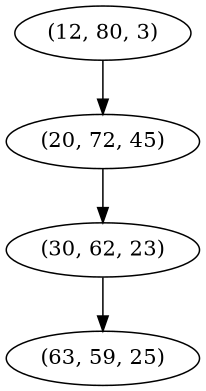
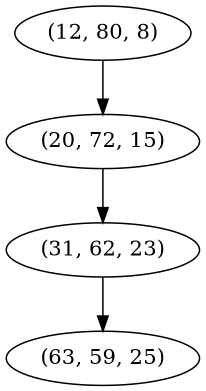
(103, 33) -> (103, 33)
(103, 142) -> (103, 142)
(103, 250) -> (103, 250)
